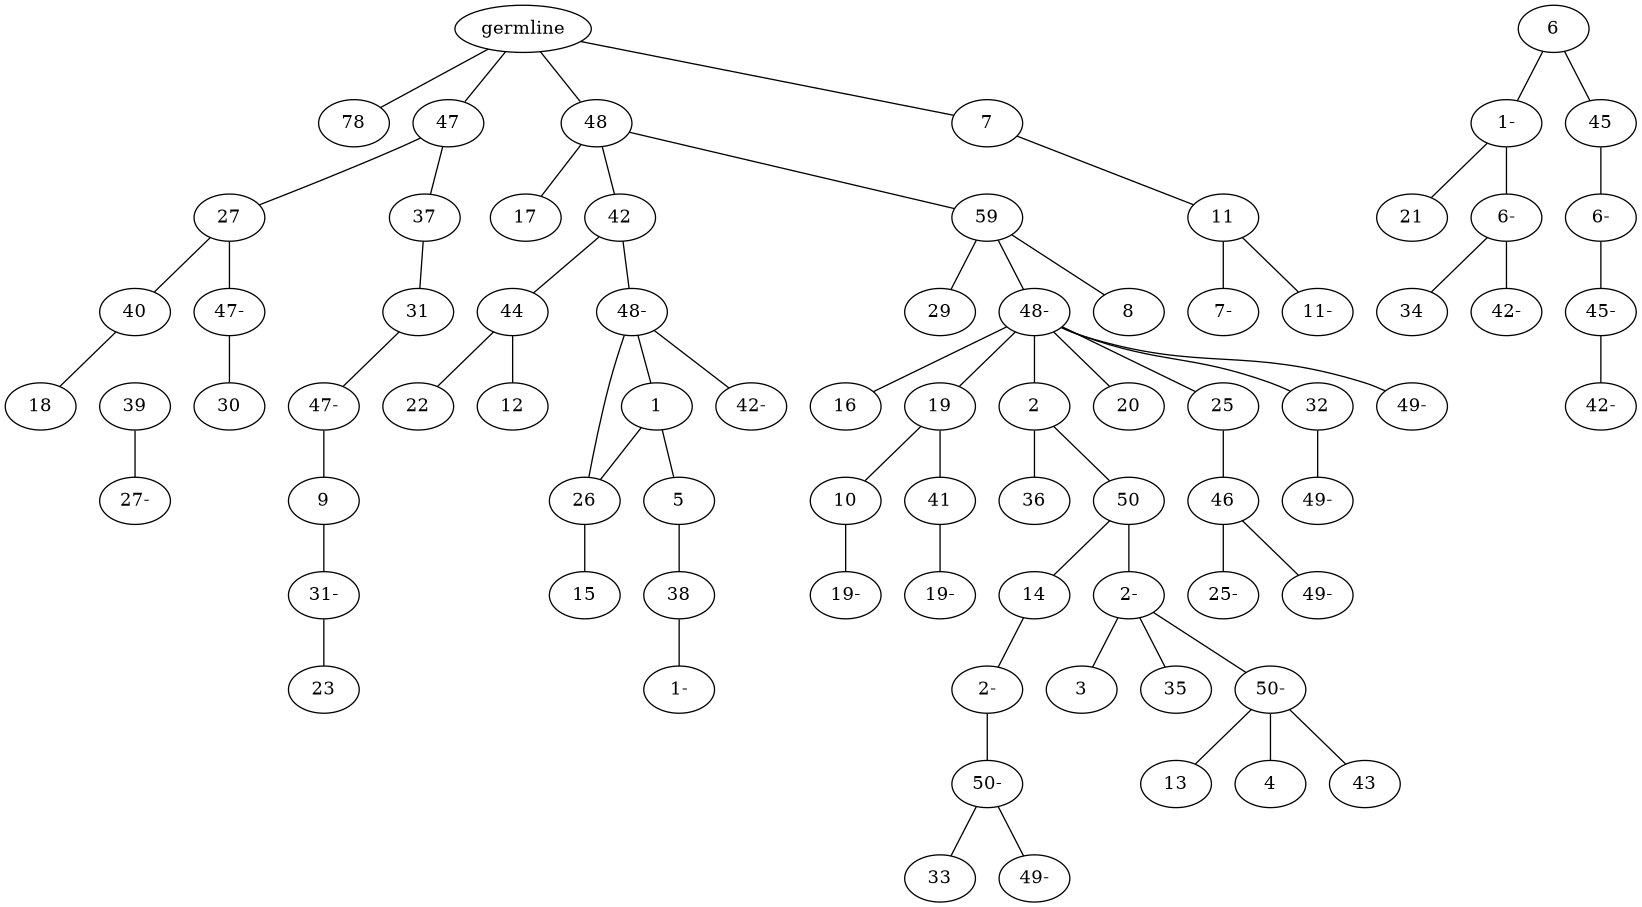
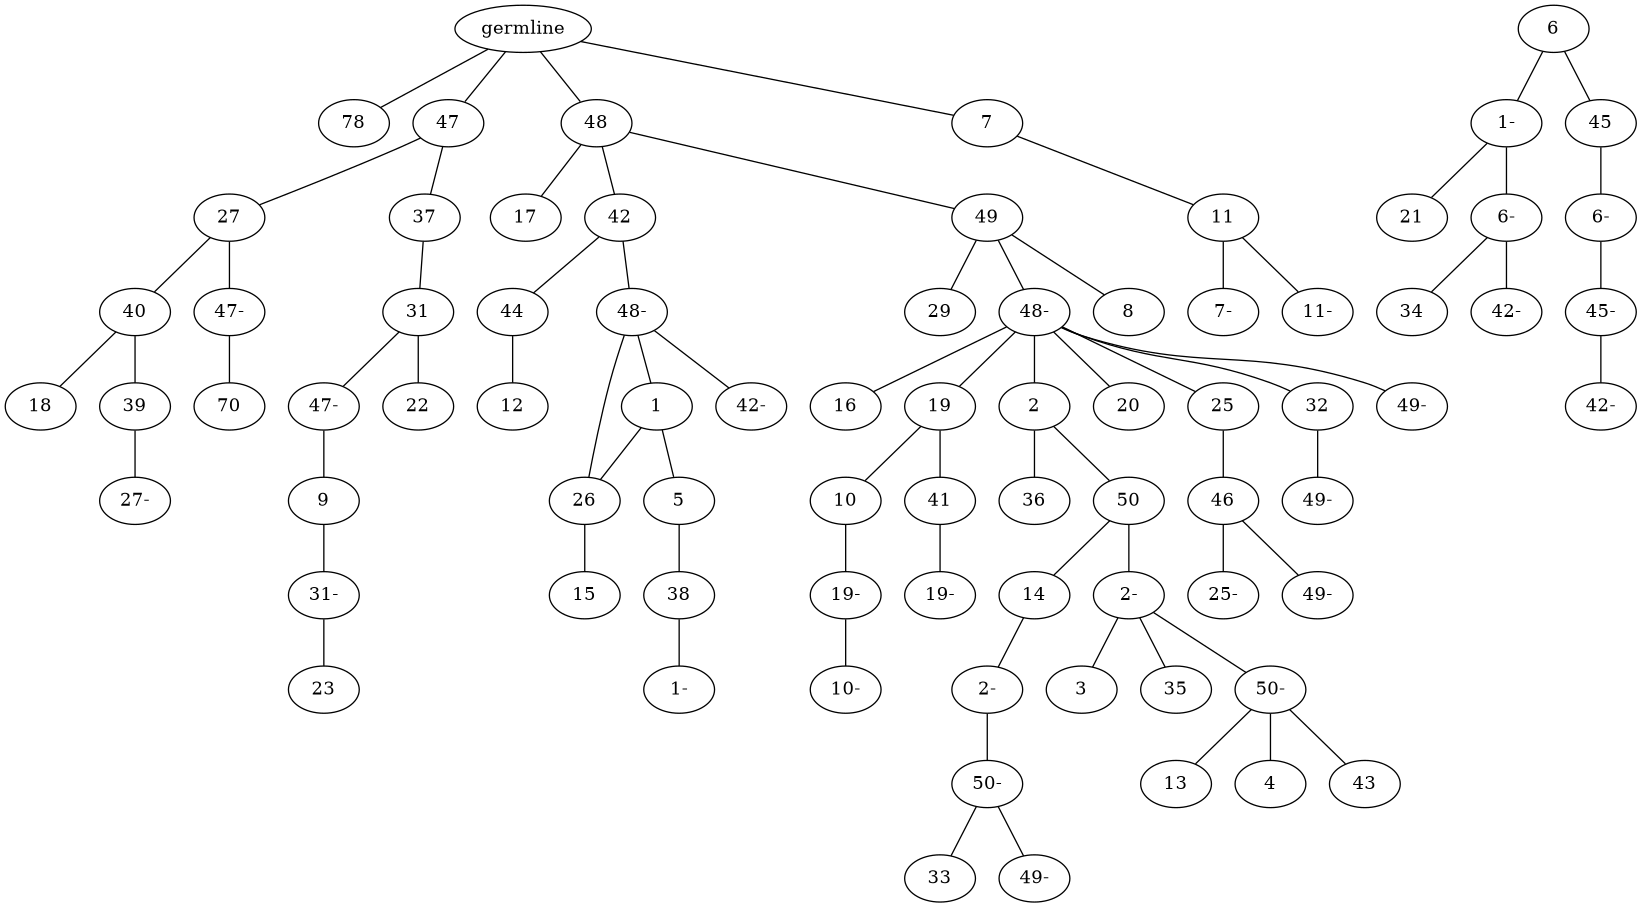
(987, 218) -> (987, 218)
none -> (135, 359)
(466, 359) -> (418, 359)
(229, 406) -> (229, 406)
none -> (846, 690)
